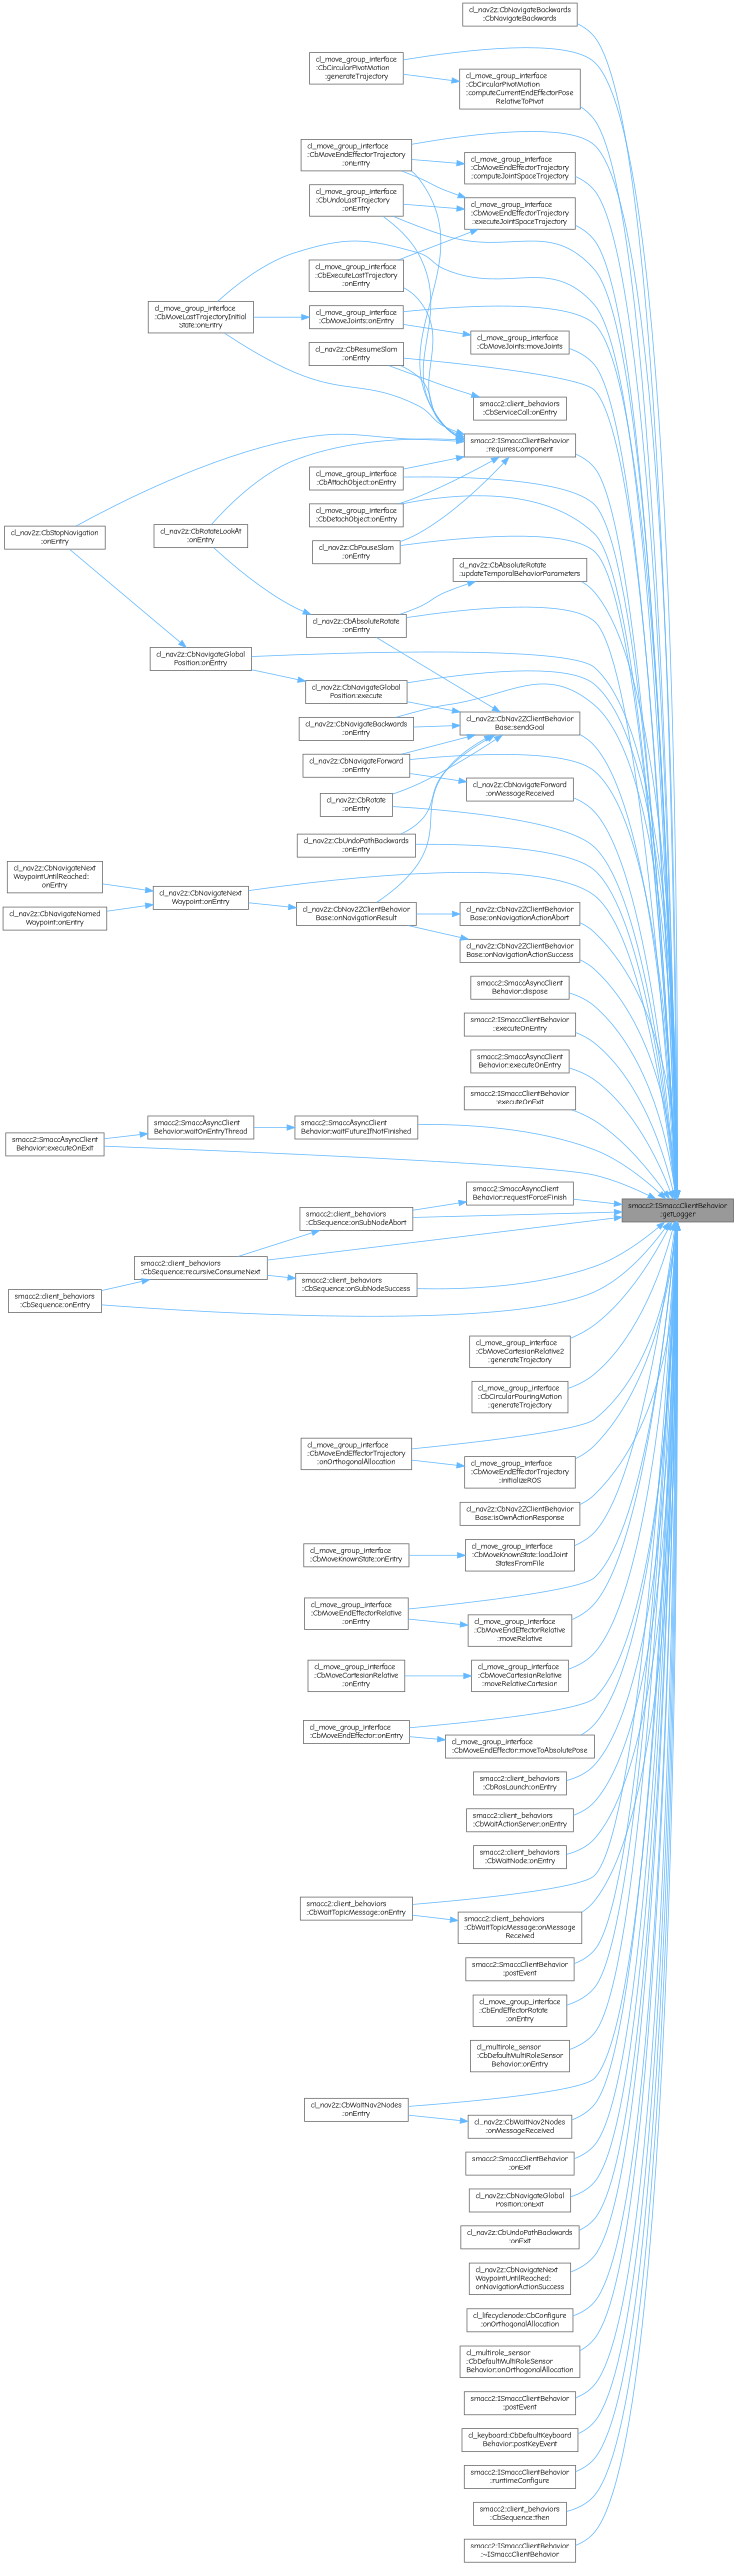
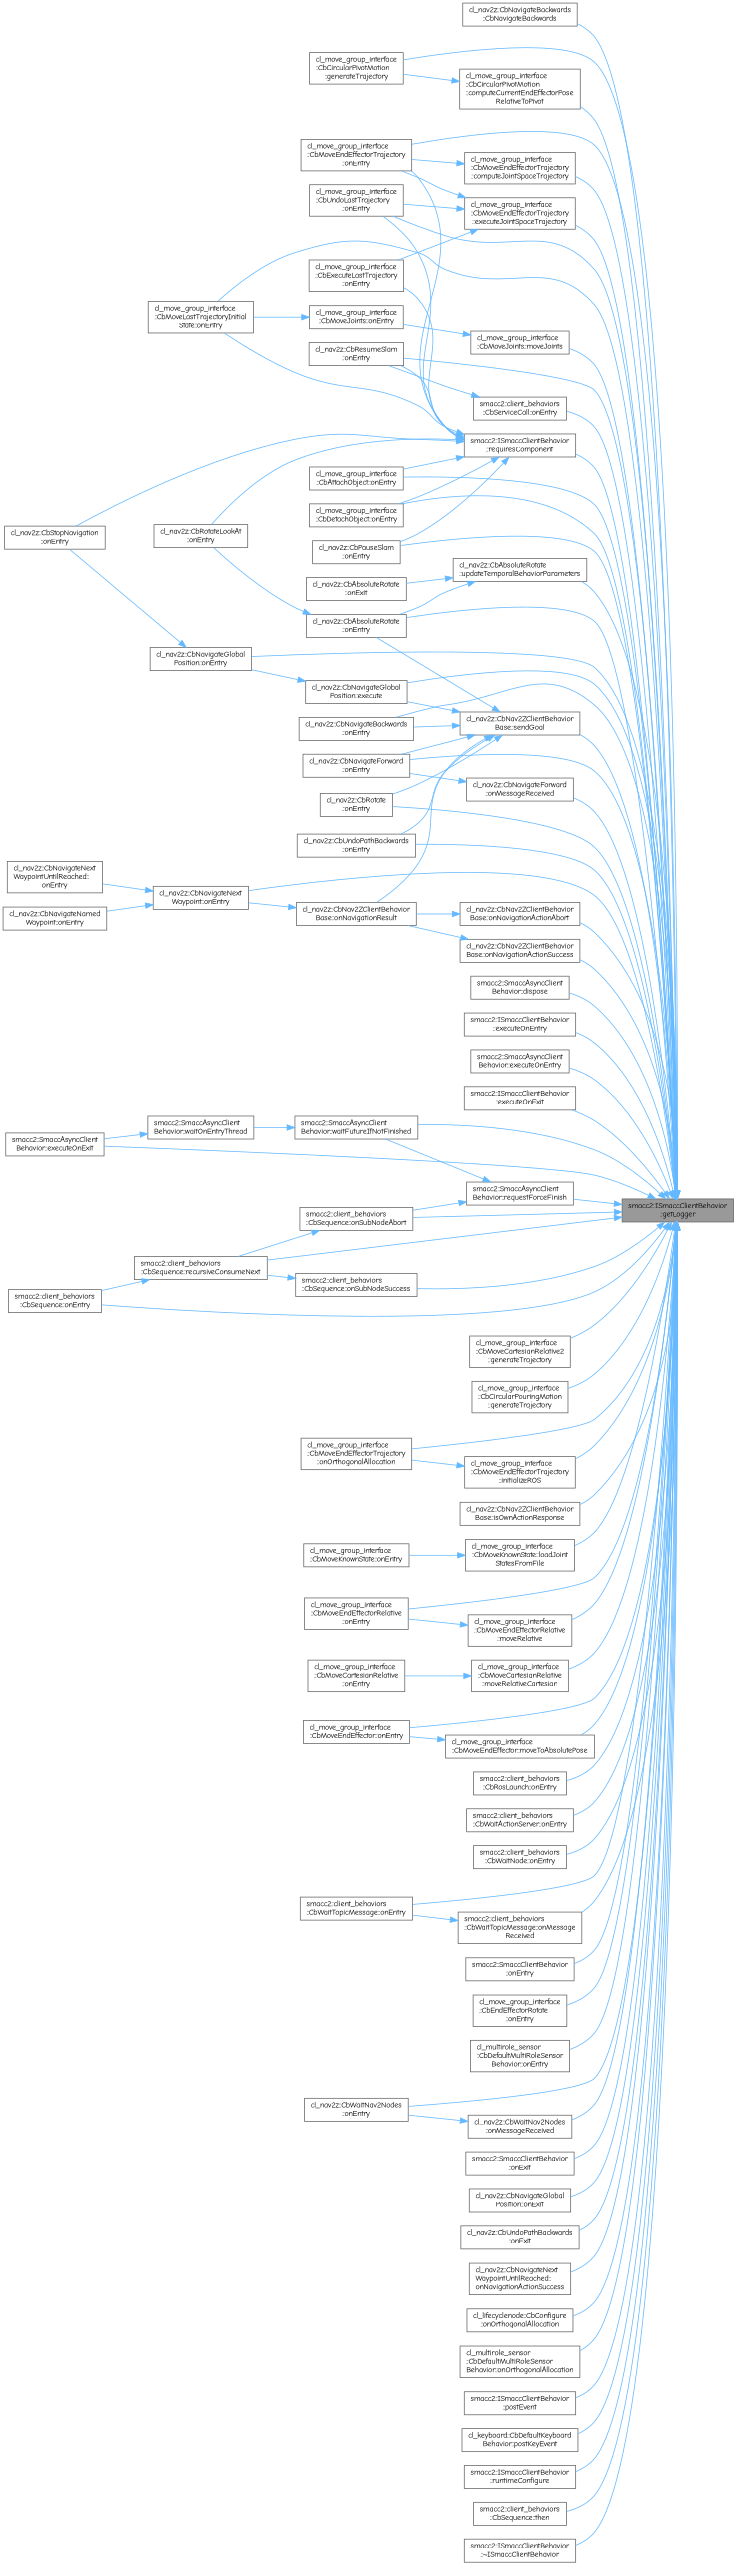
none -> (356, 589)
(654, 657) -> (640, 650)
none -> (427, 1156)
(520, 1969) -> (520, 1969)
